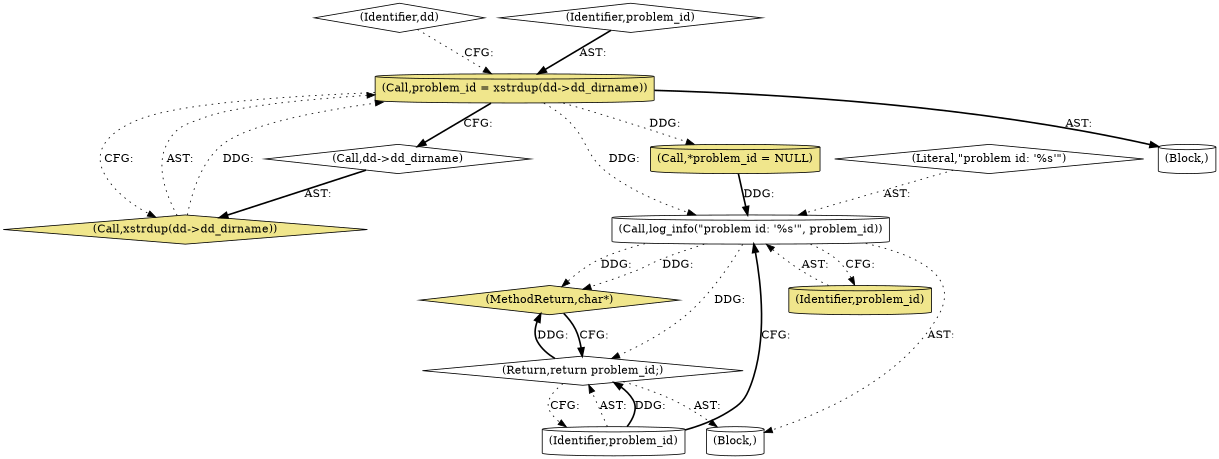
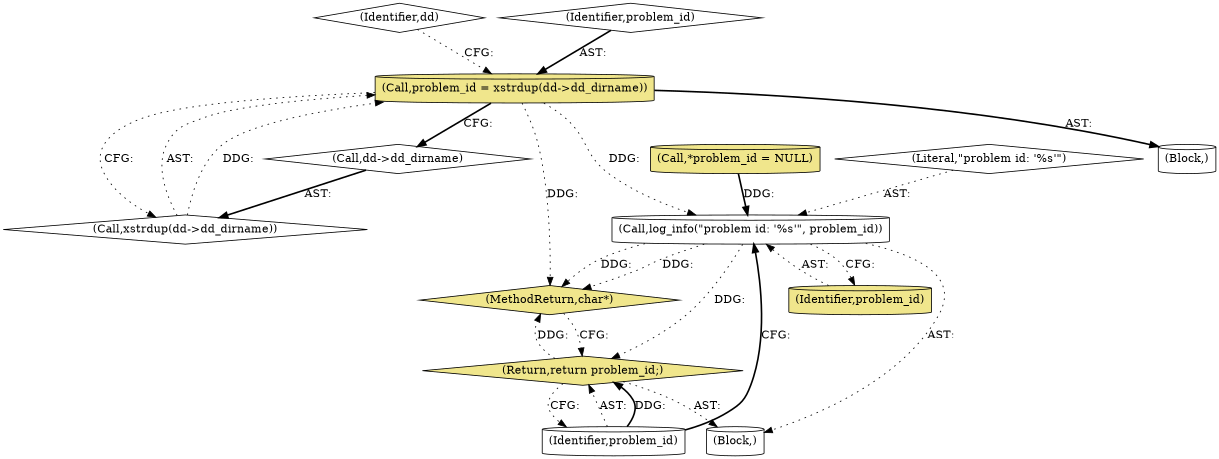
(625, 122) -> (546, 188)
(185, 230) -> (185, 230)
(575, 329) -> (575, 329)
(538, 343) -> (538, 343)
(583, 371) -> (583, 371)
